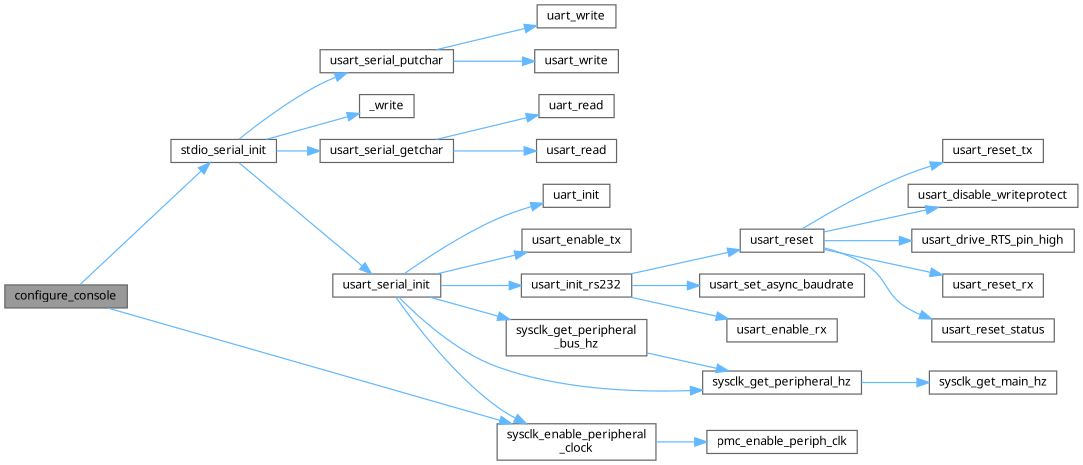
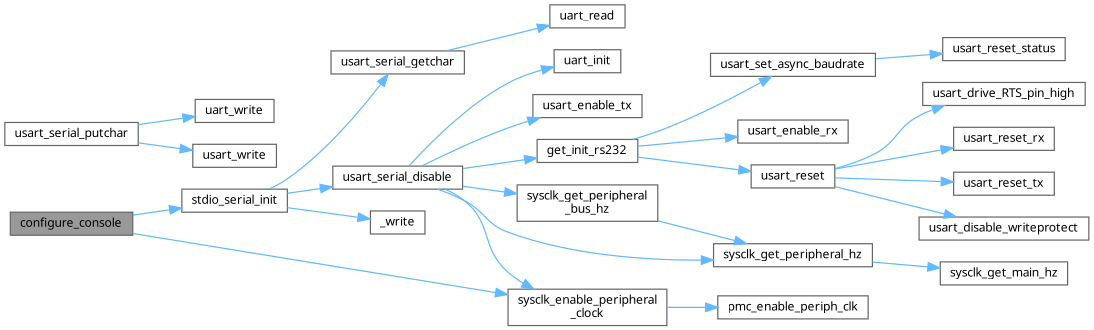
(285, 105) -> none
(577, 151) -> none
(877, 274) -> (903, 57)
(387, 286) -> (398, 178)
(577, 286) -> (587, 151)
